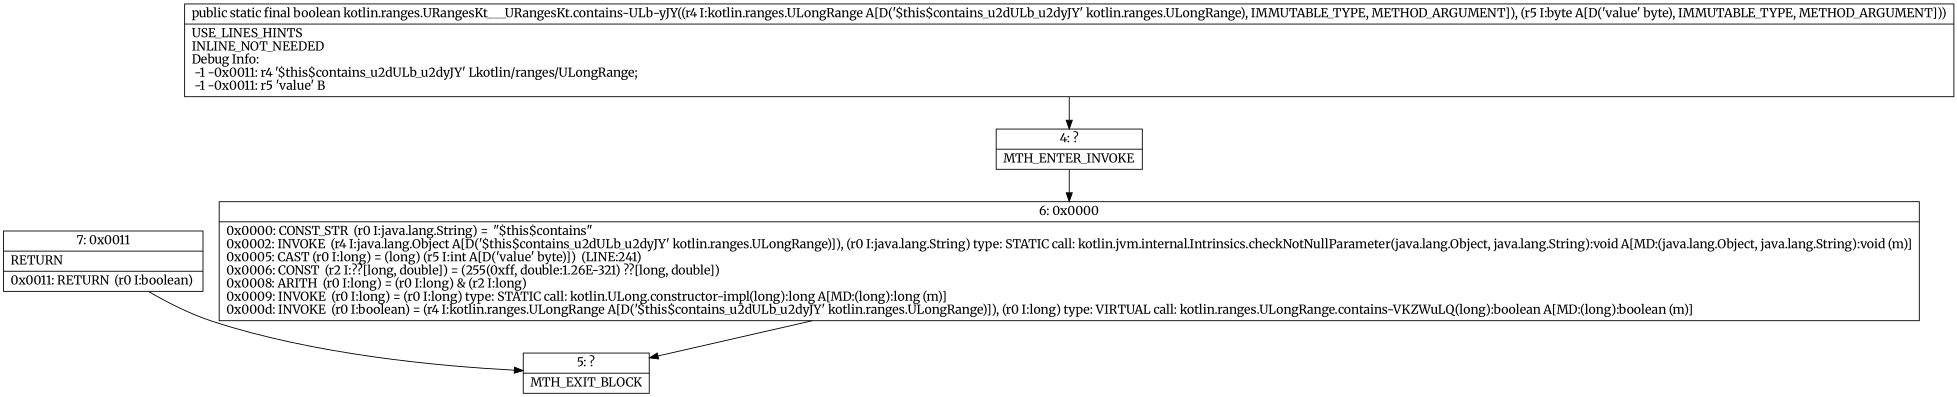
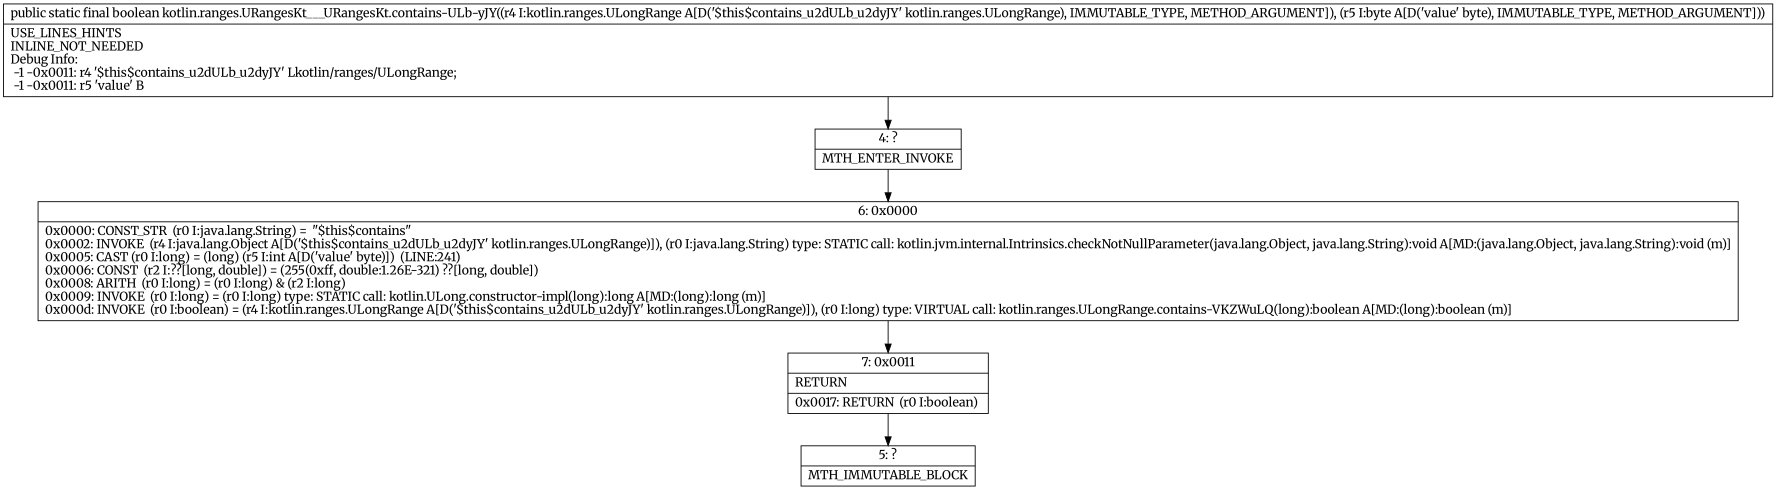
(103, 281) -> (888, 403)
(735, 338) -> (888, 332)
(586, 383) -> (888, 476)
